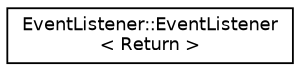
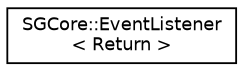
(150, 36) -> (122, 36)
